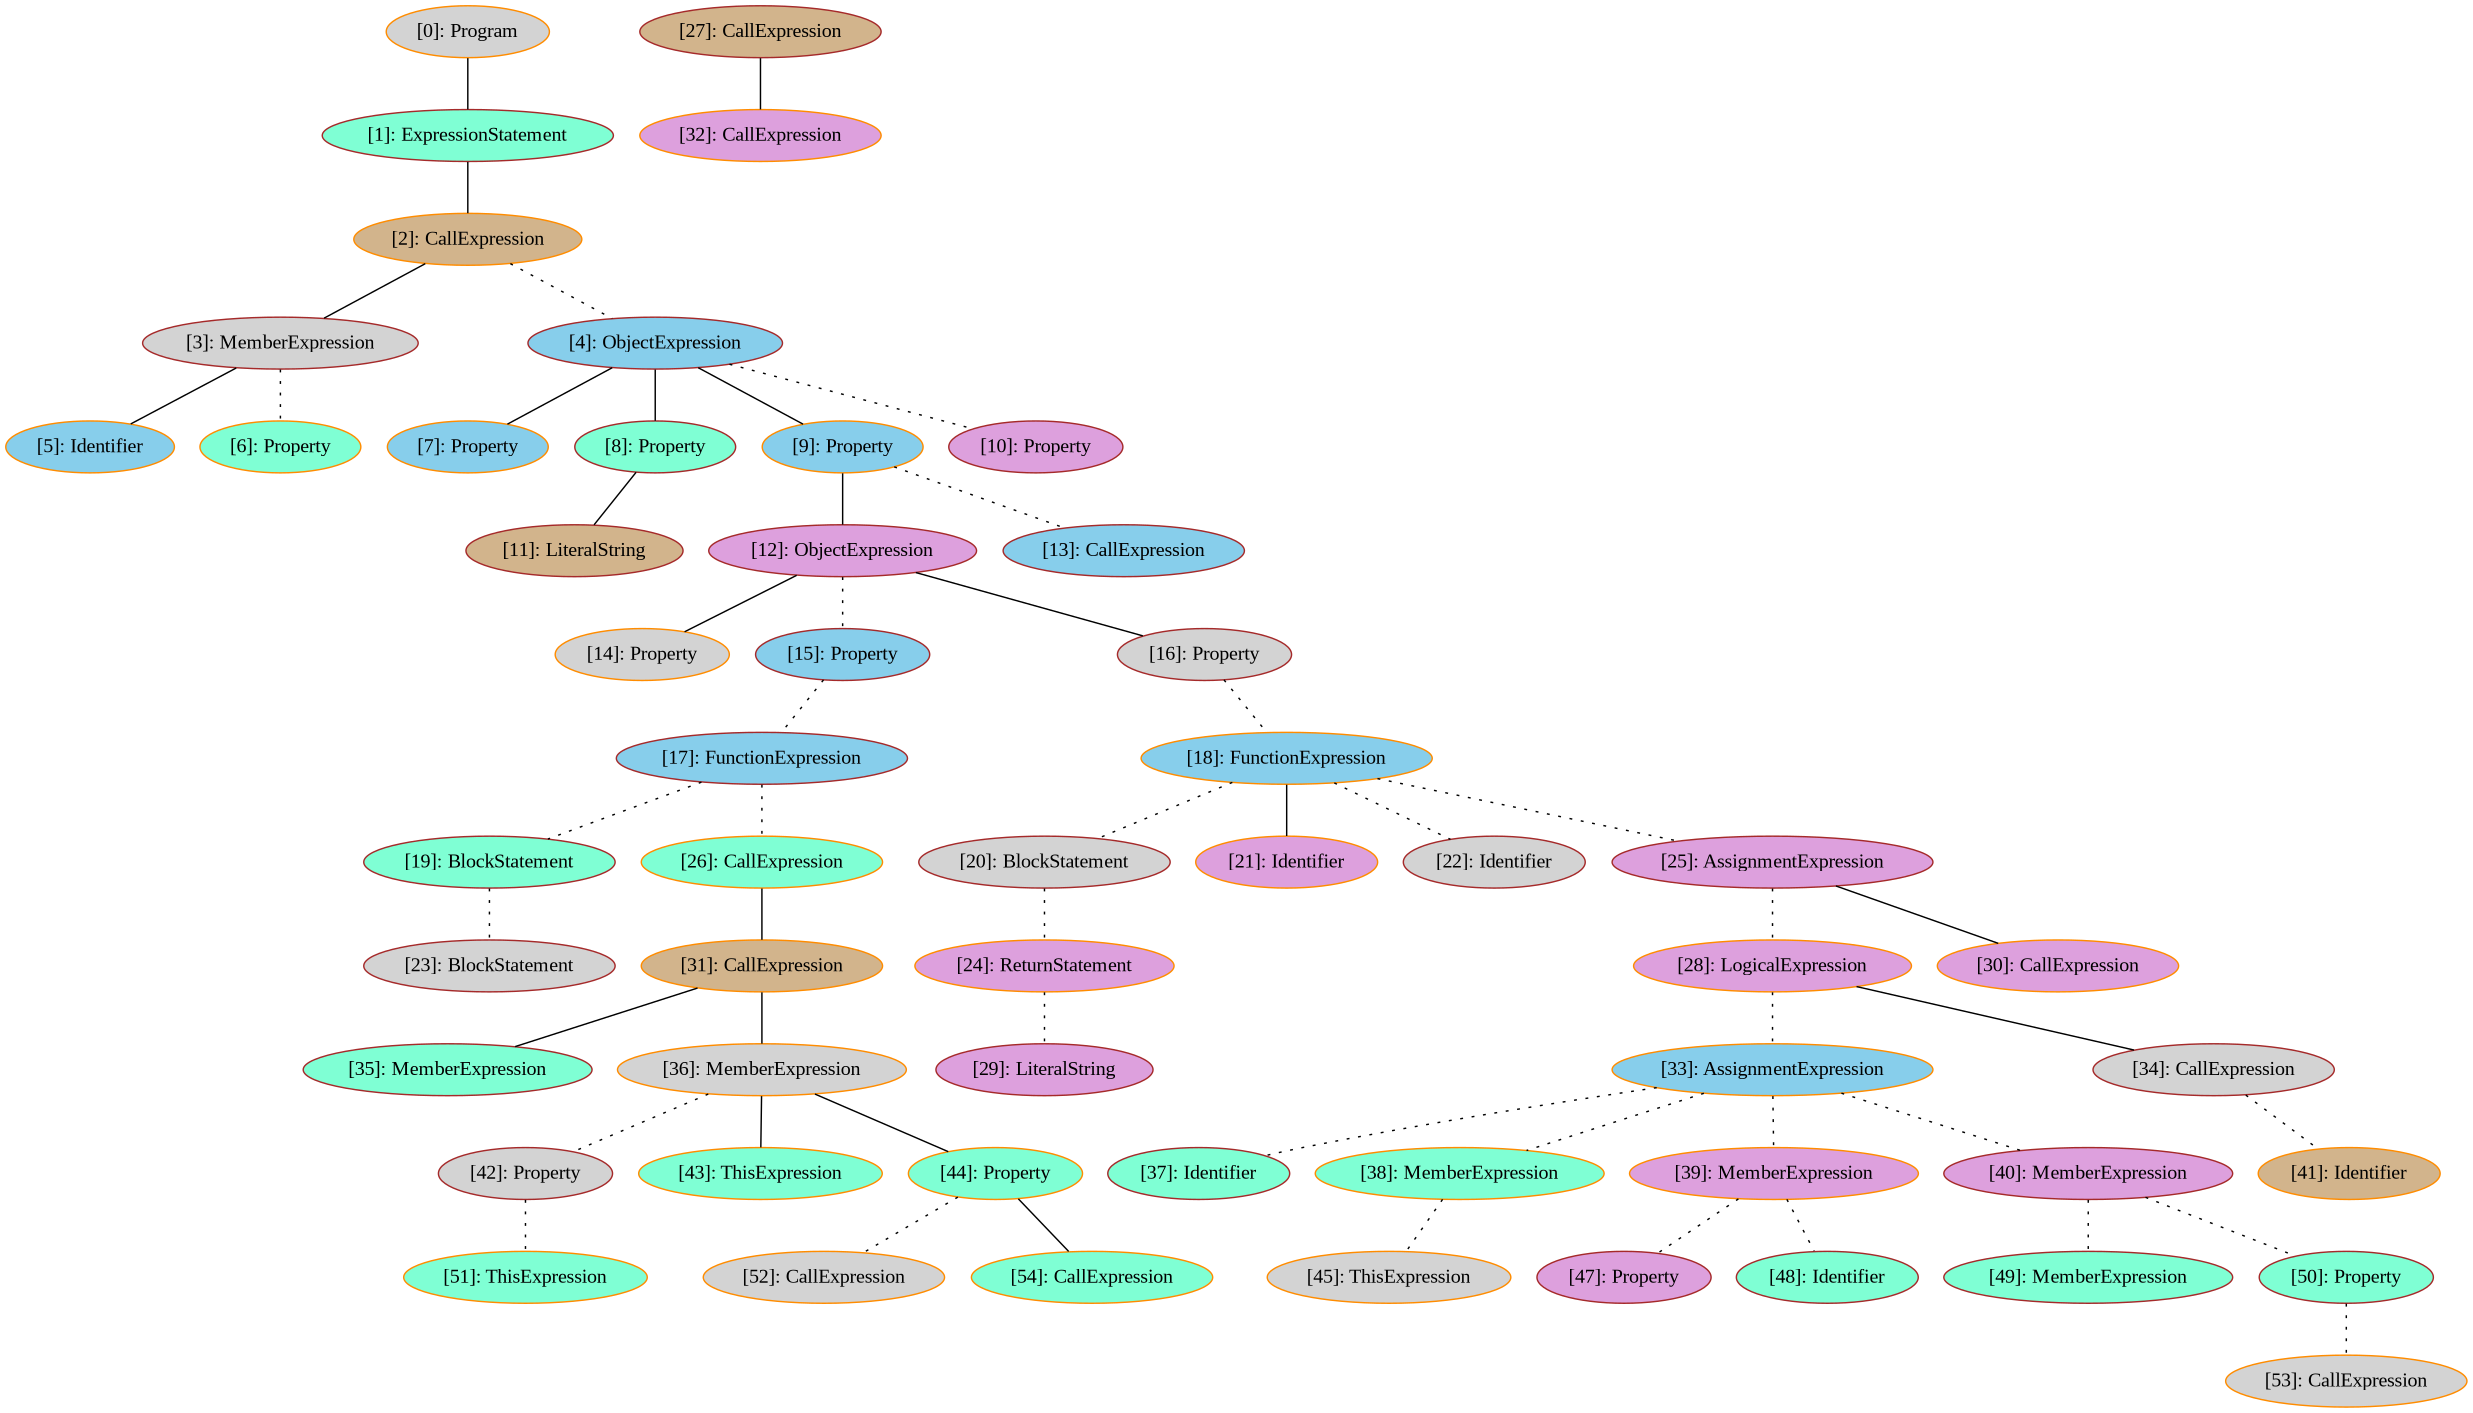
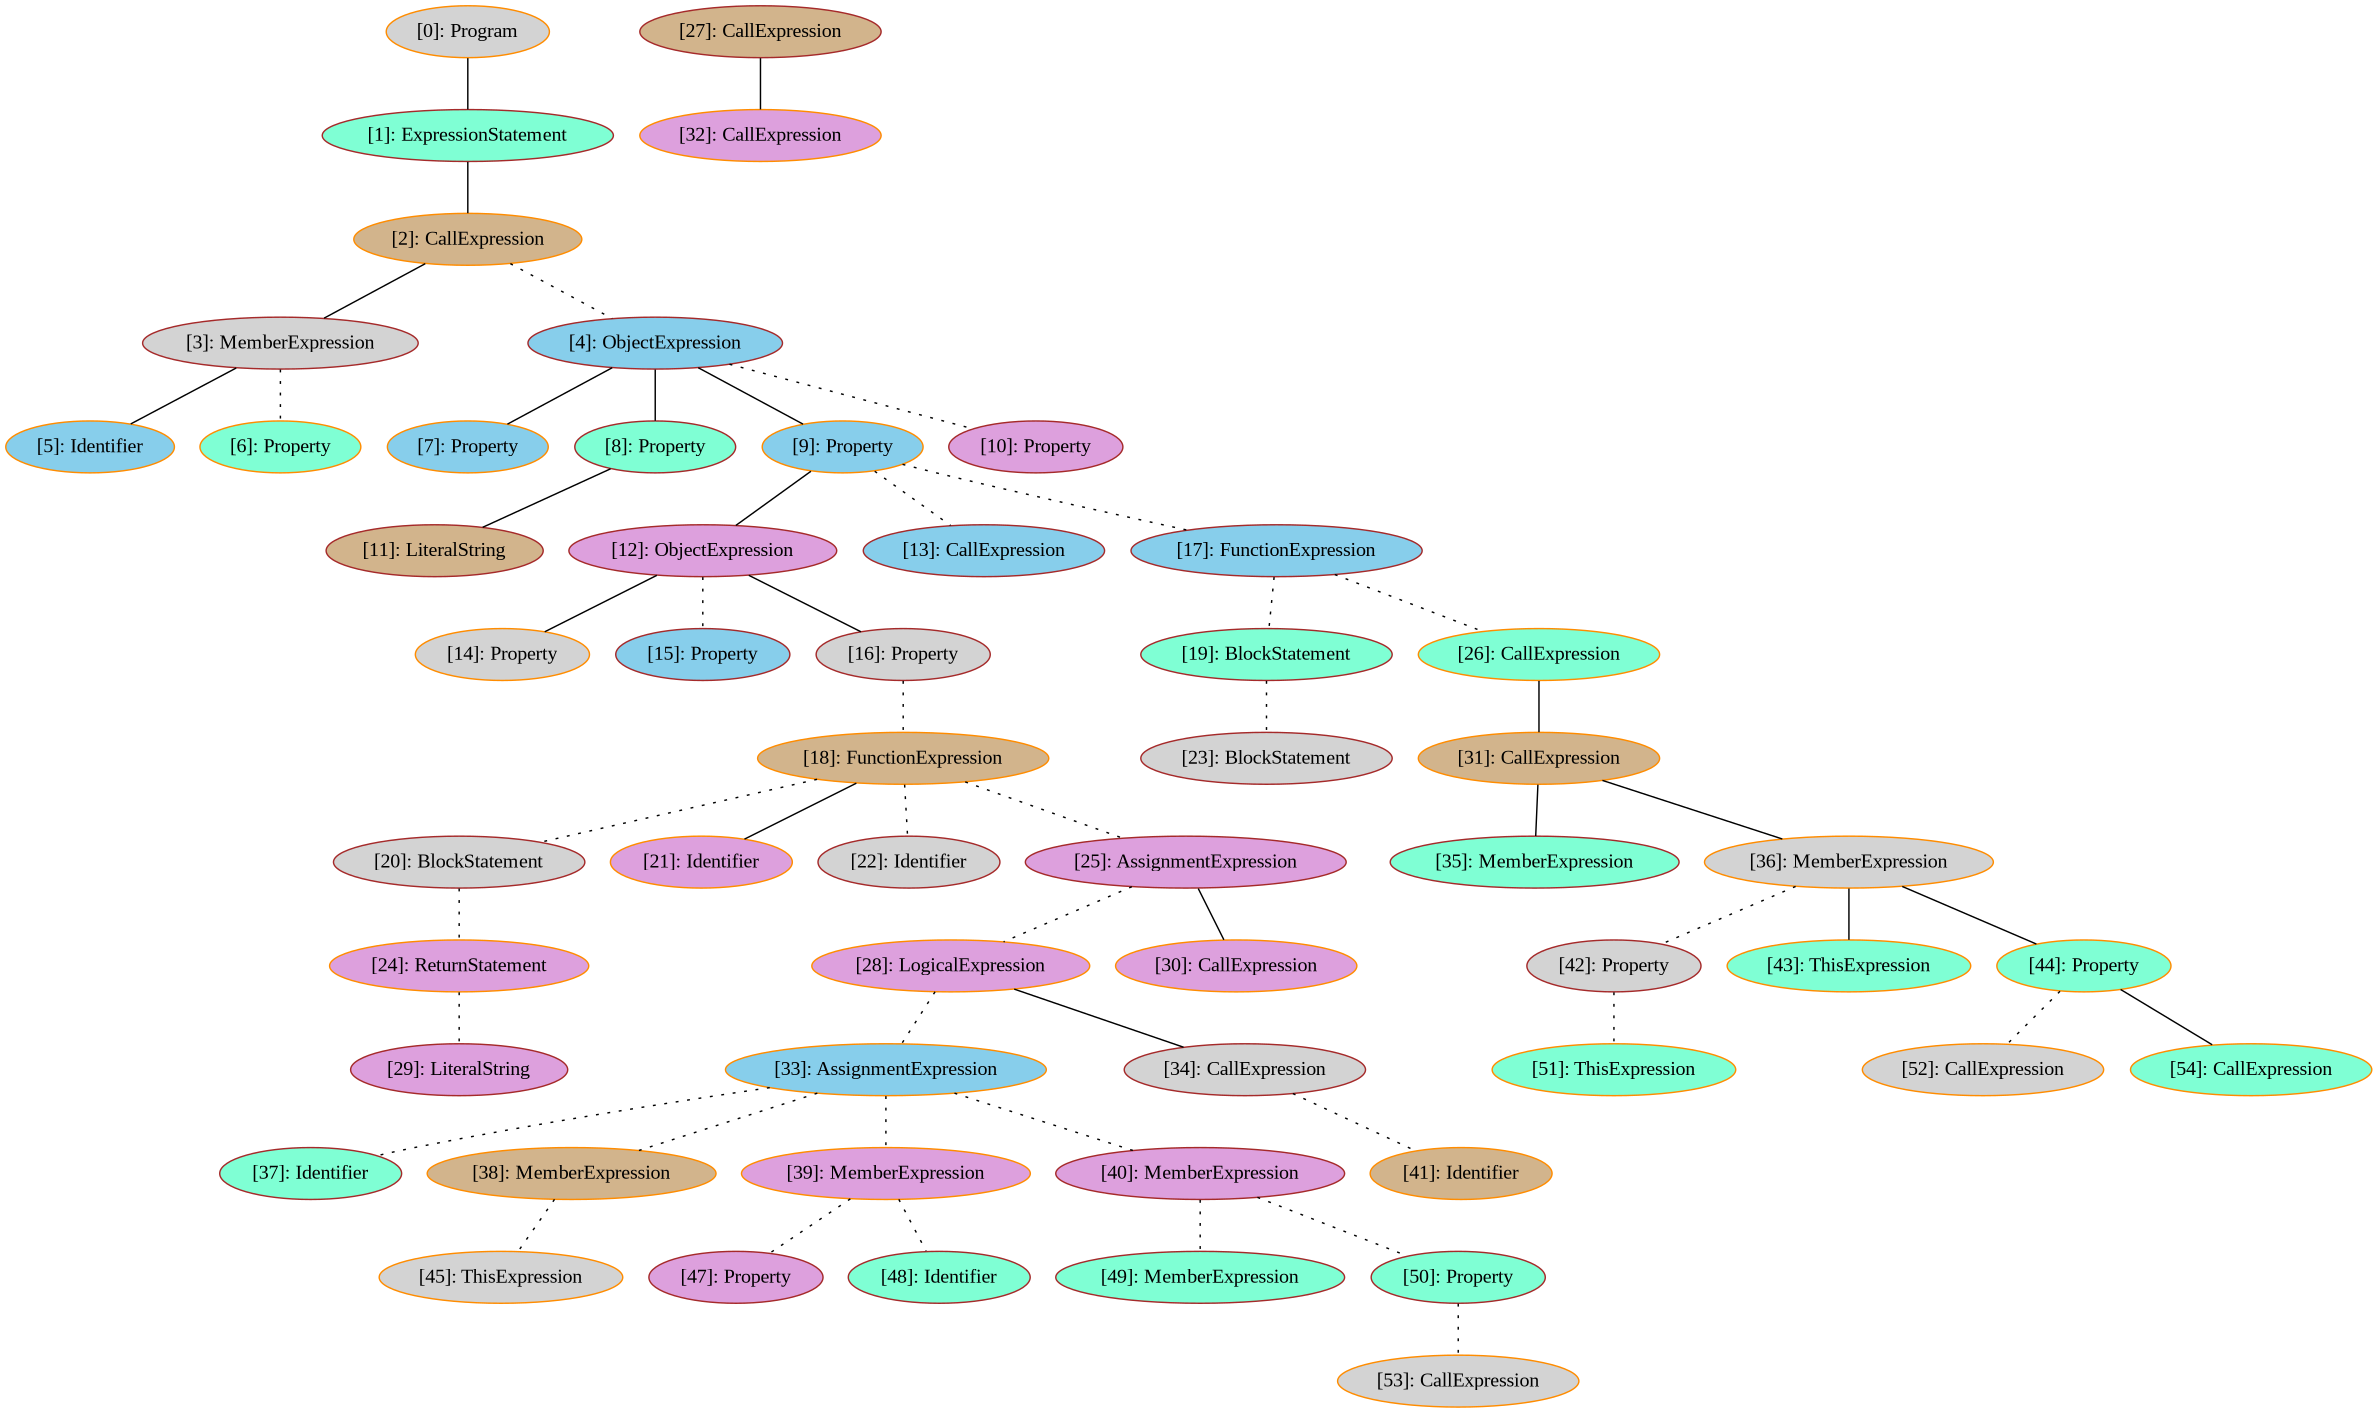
(802, 706) -> (1045, 498)
(1287, 758) -> (903, 758)
(1460, 1174) -> (572, 1174)
